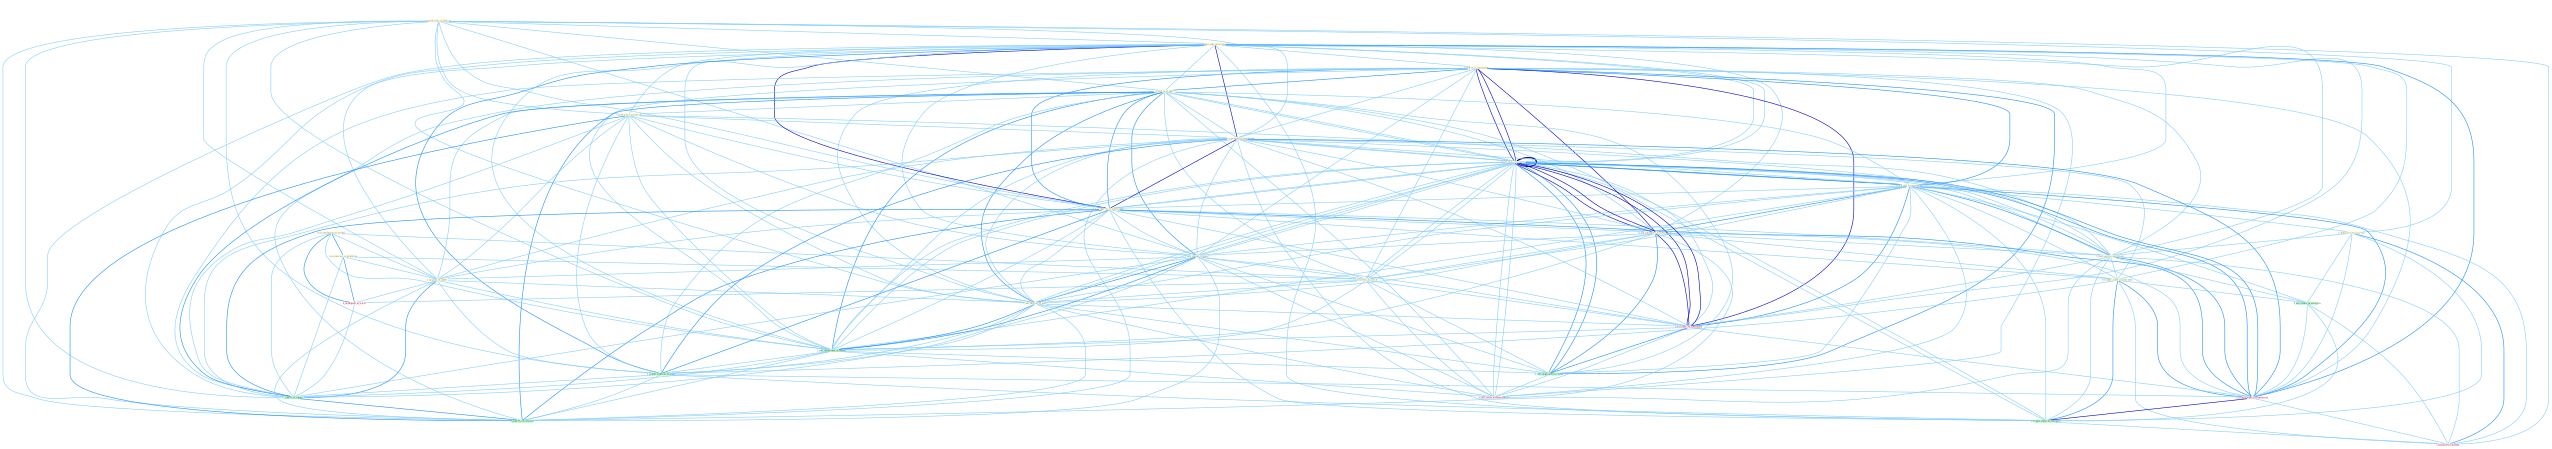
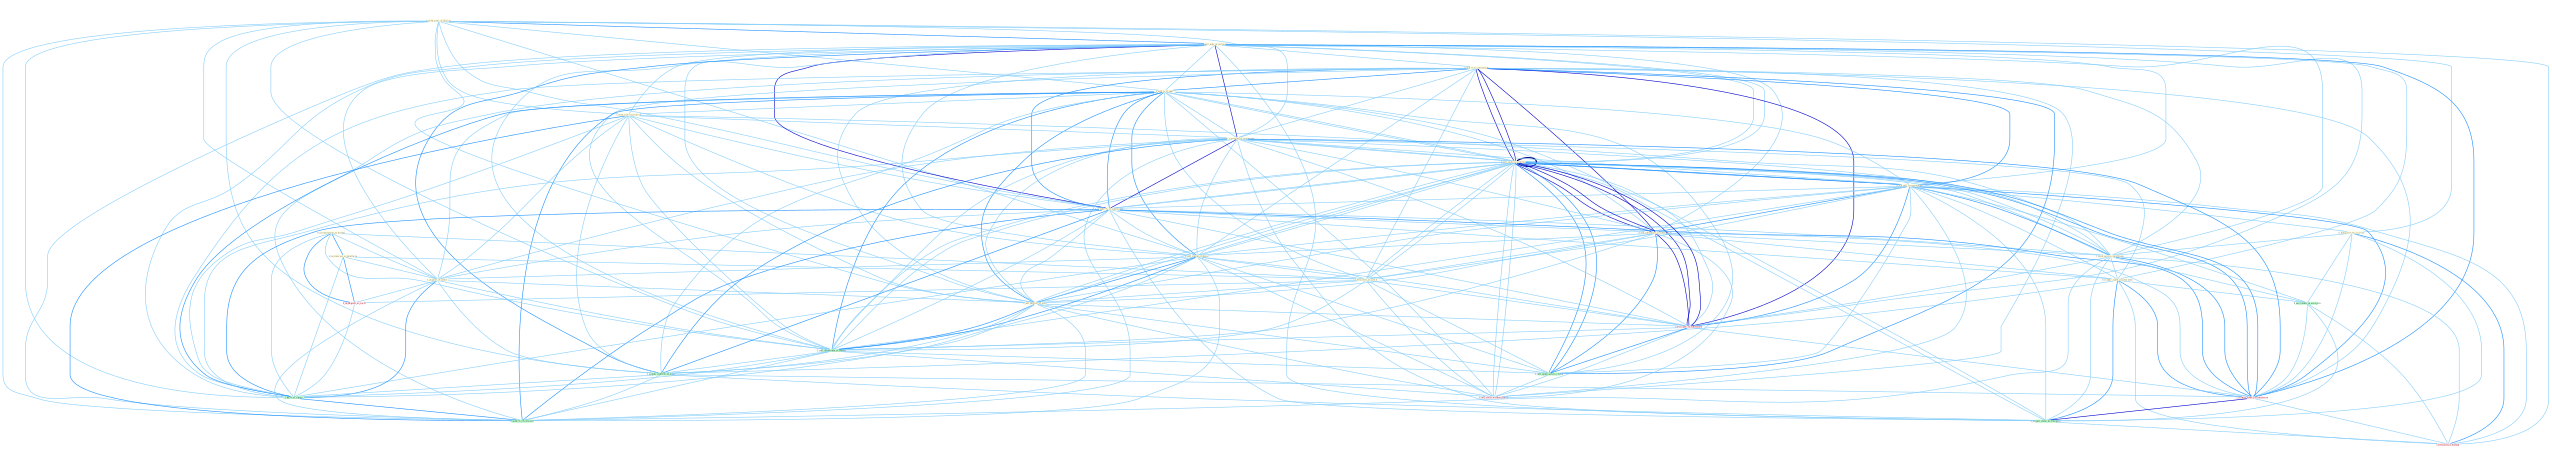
(827, 32) -> (827, 32)
